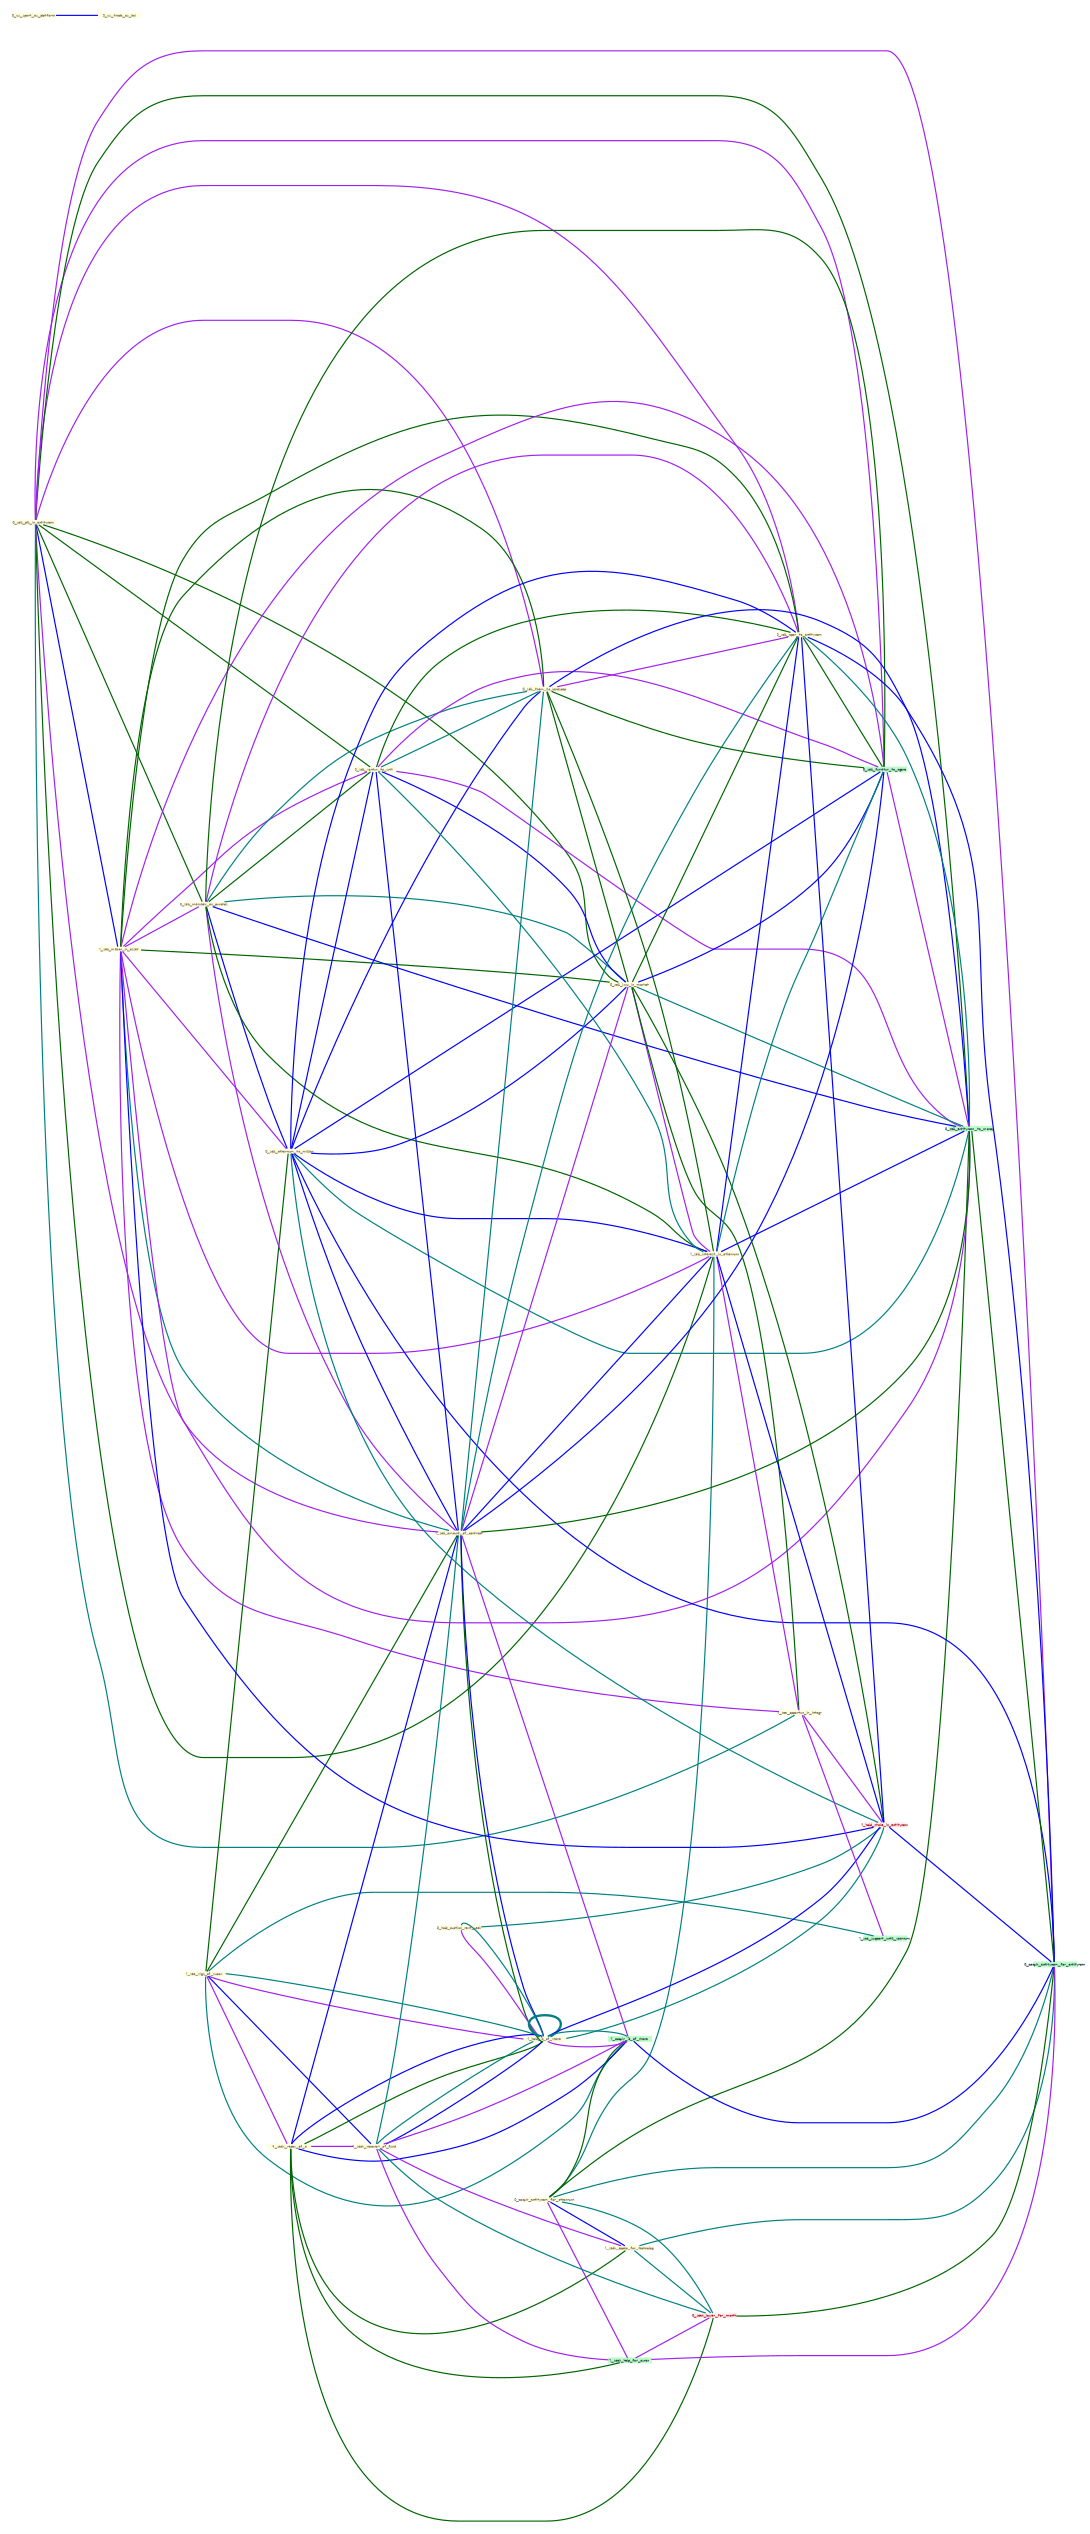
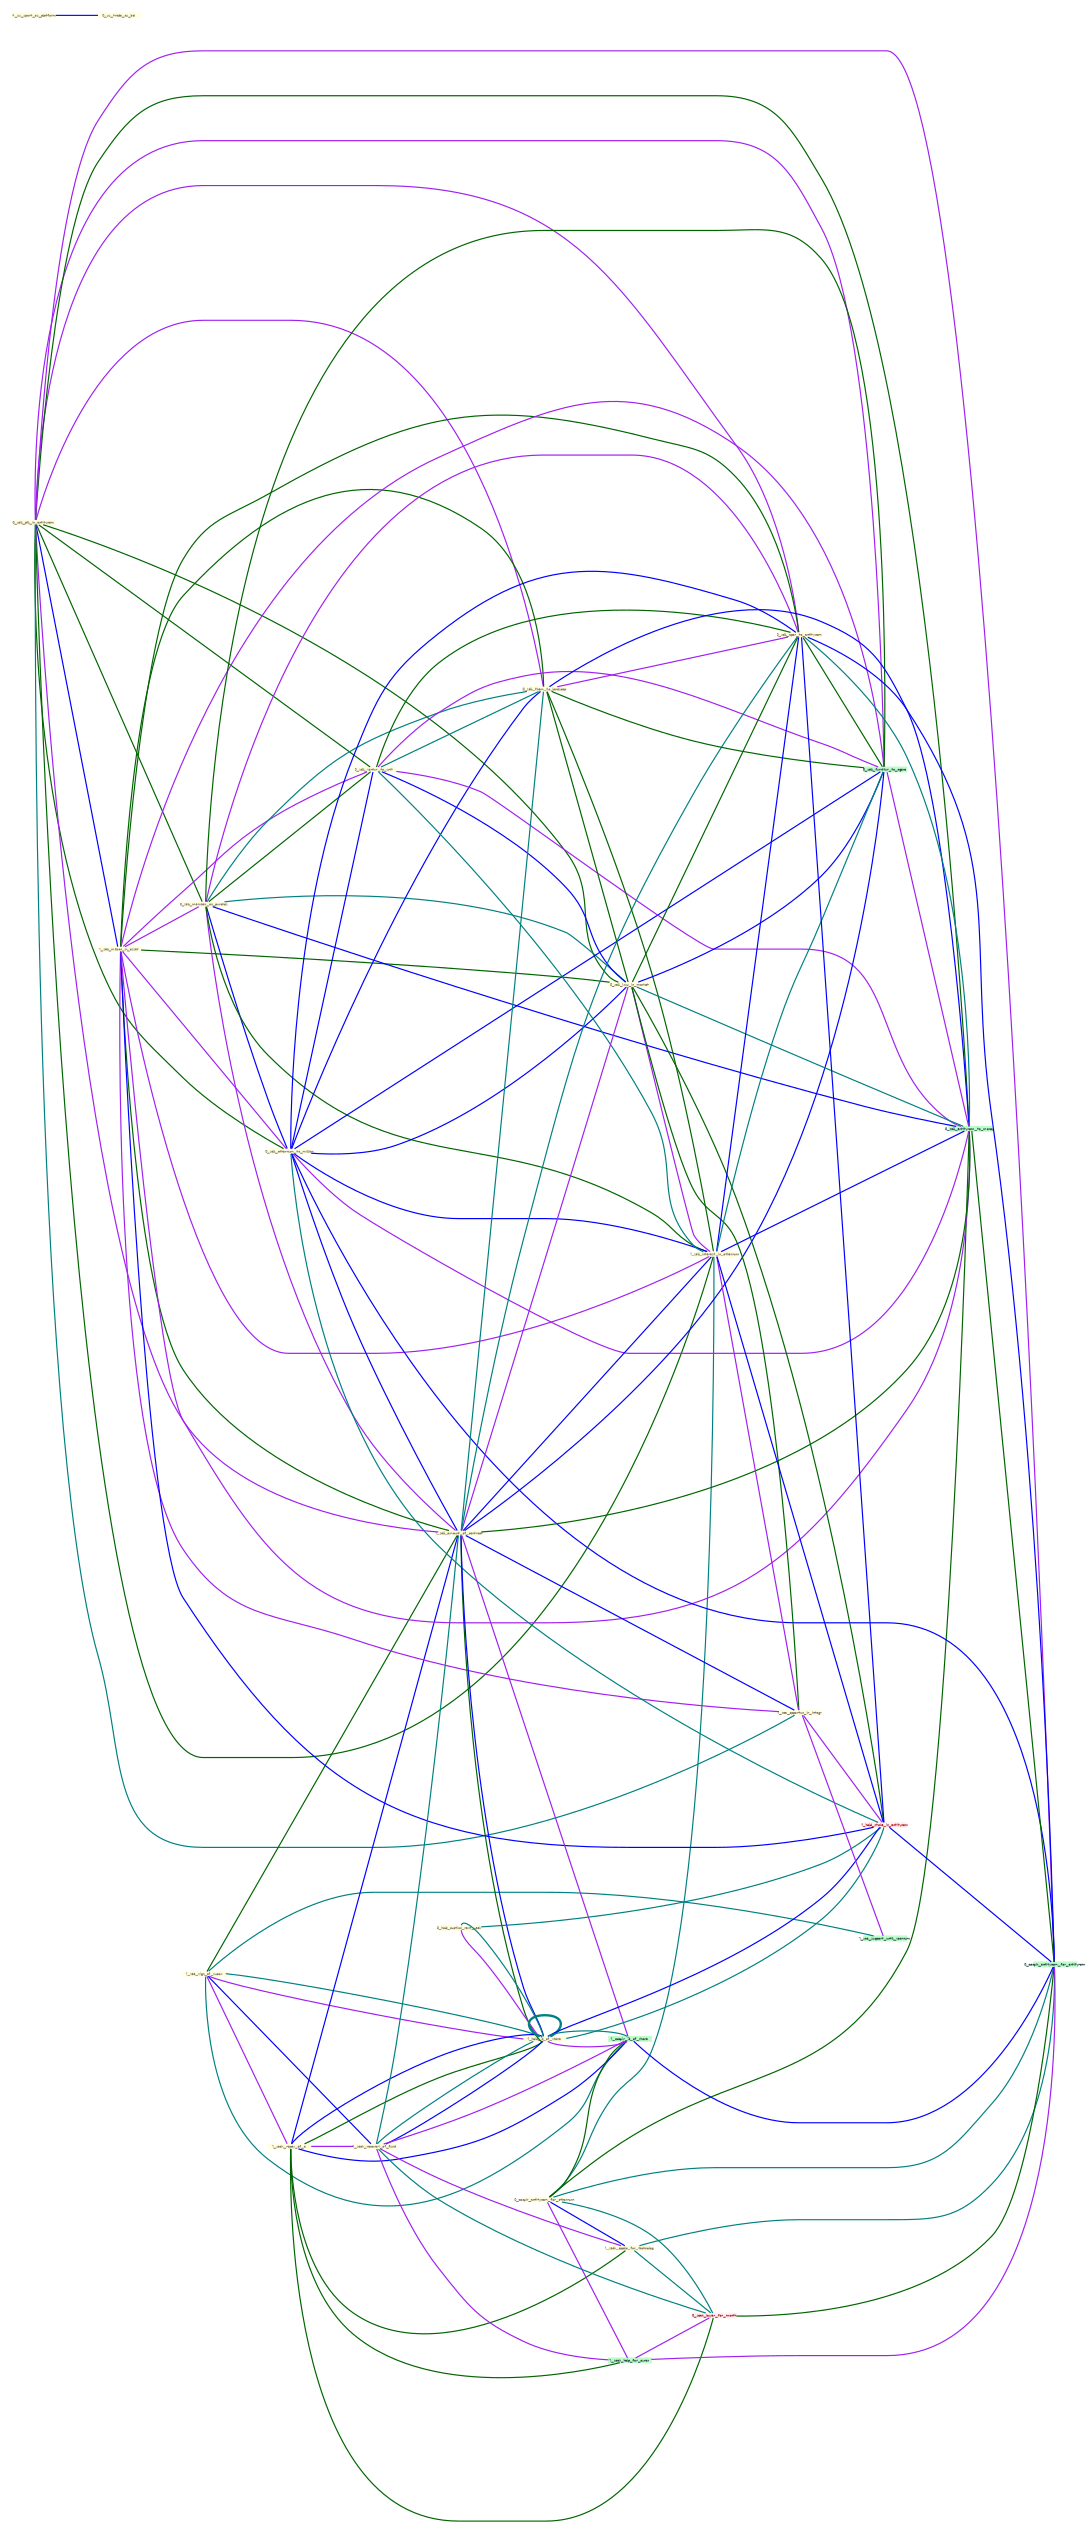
(34, 15) -> (34, 15)
(119, 15) -> (119, 15)
(417, 1151) -> (638, 1627)
(645, 1353) -> (645, 1353)
(176, 1354) -> (176, 1354)
(247, 1562) -> (75, 896)
(290, 2146) -> (290, 2146)
